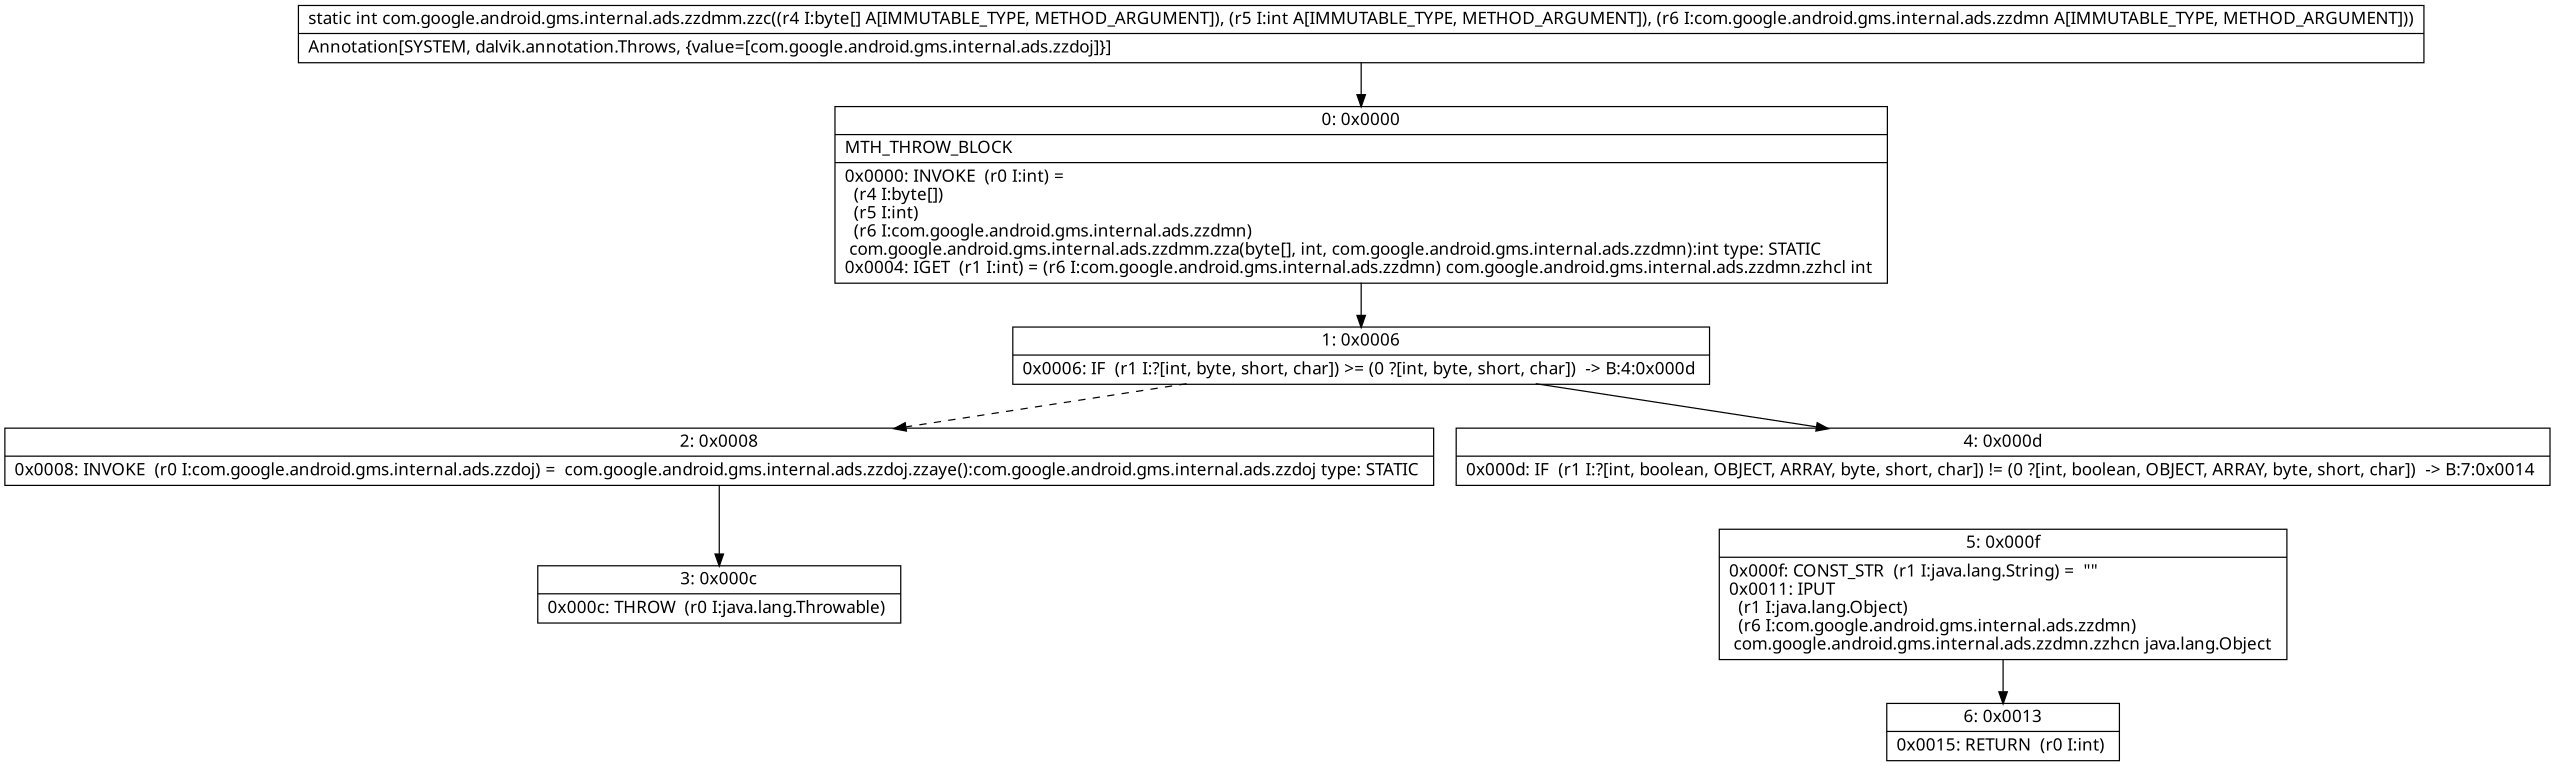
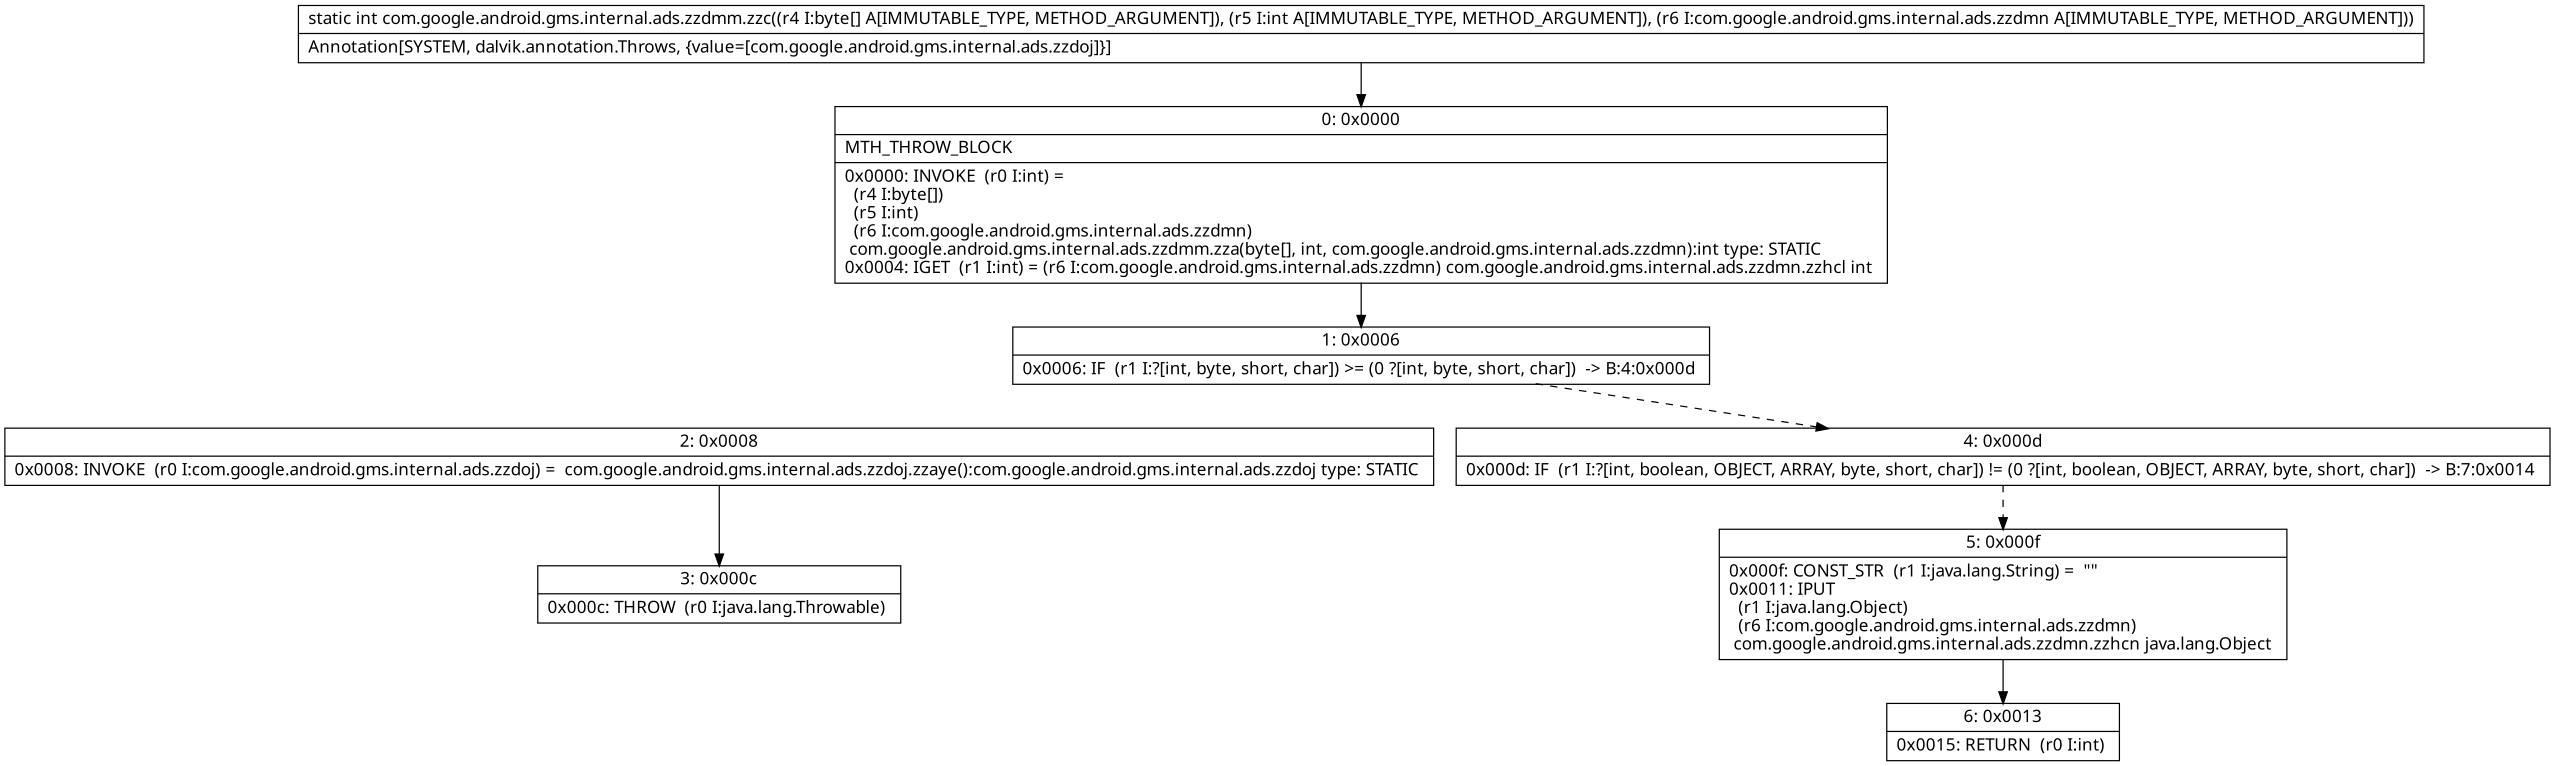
(1046, 405) -> none
(1676, 405) -> (1676, 405)
none -> (2003, 501)
